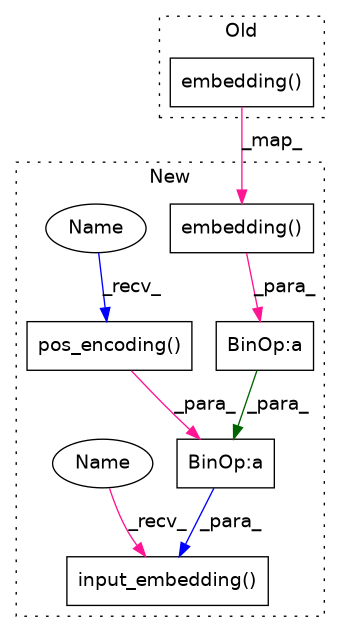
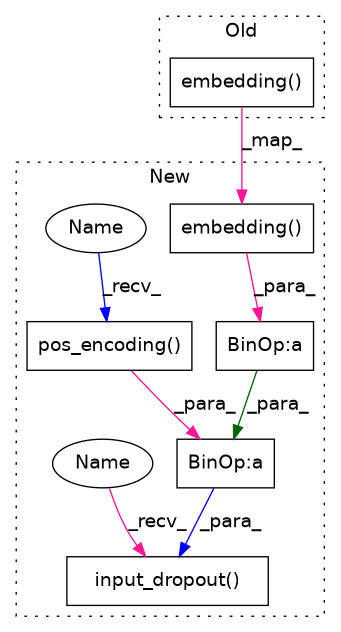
(168, 581) -> (168, 581)
